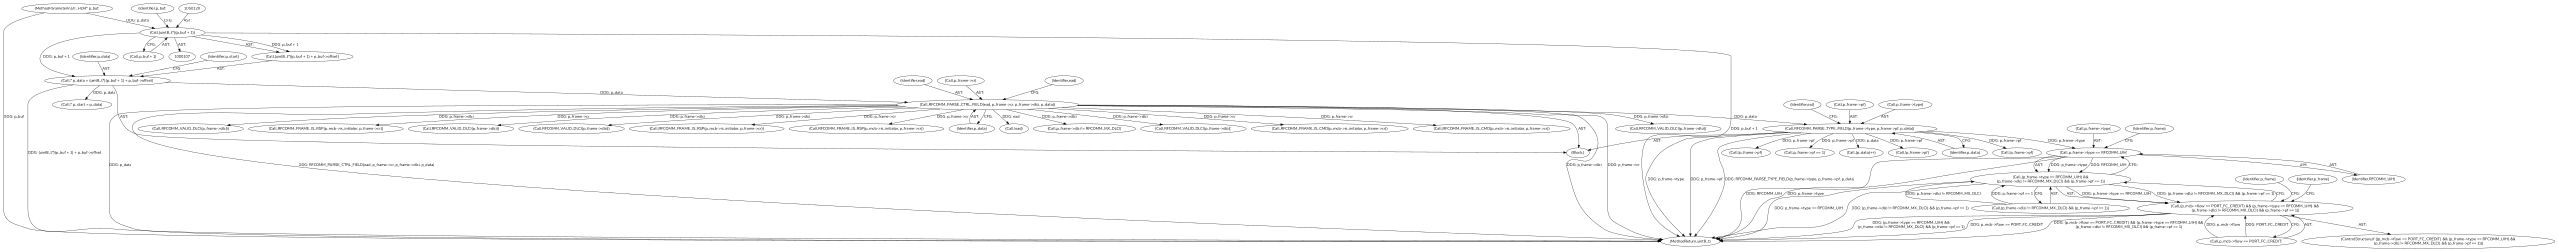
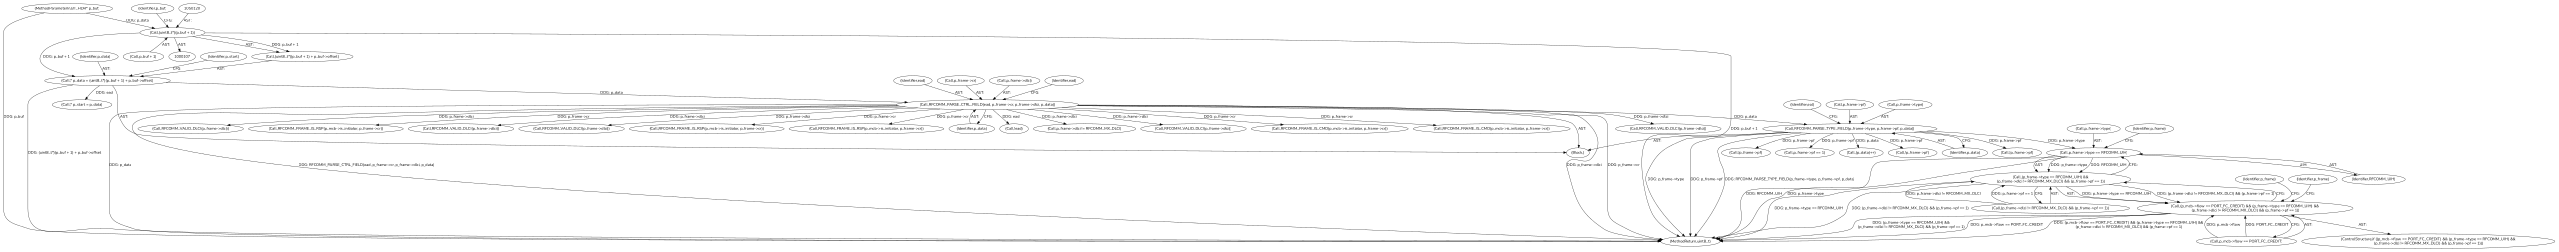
(148, 42) -> none
none -> (1015, 81)
(104, 93) -> (104, 93)
